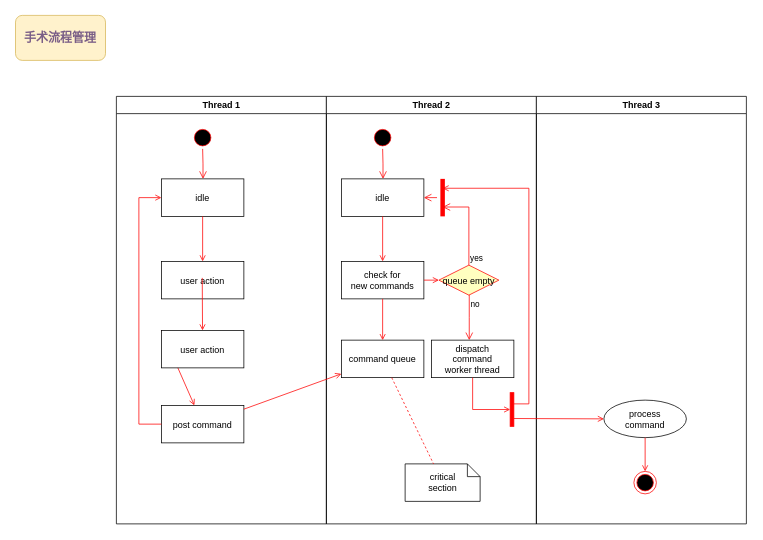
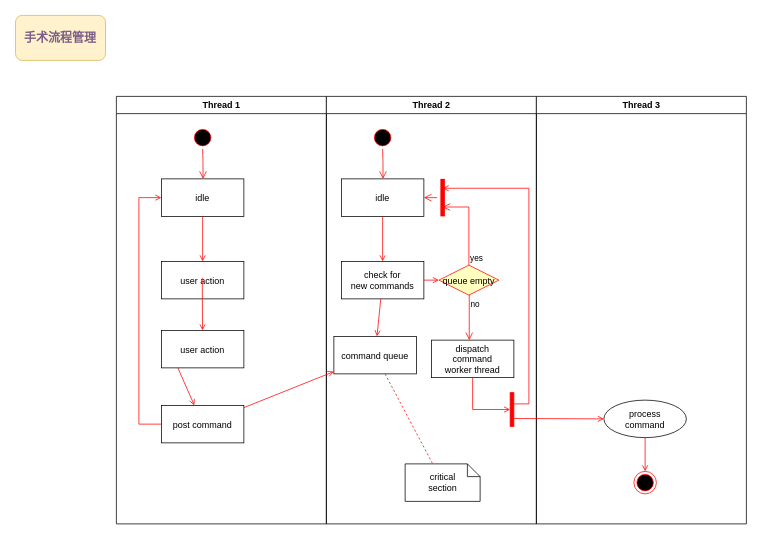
(383, 359) -> (375, 355)
